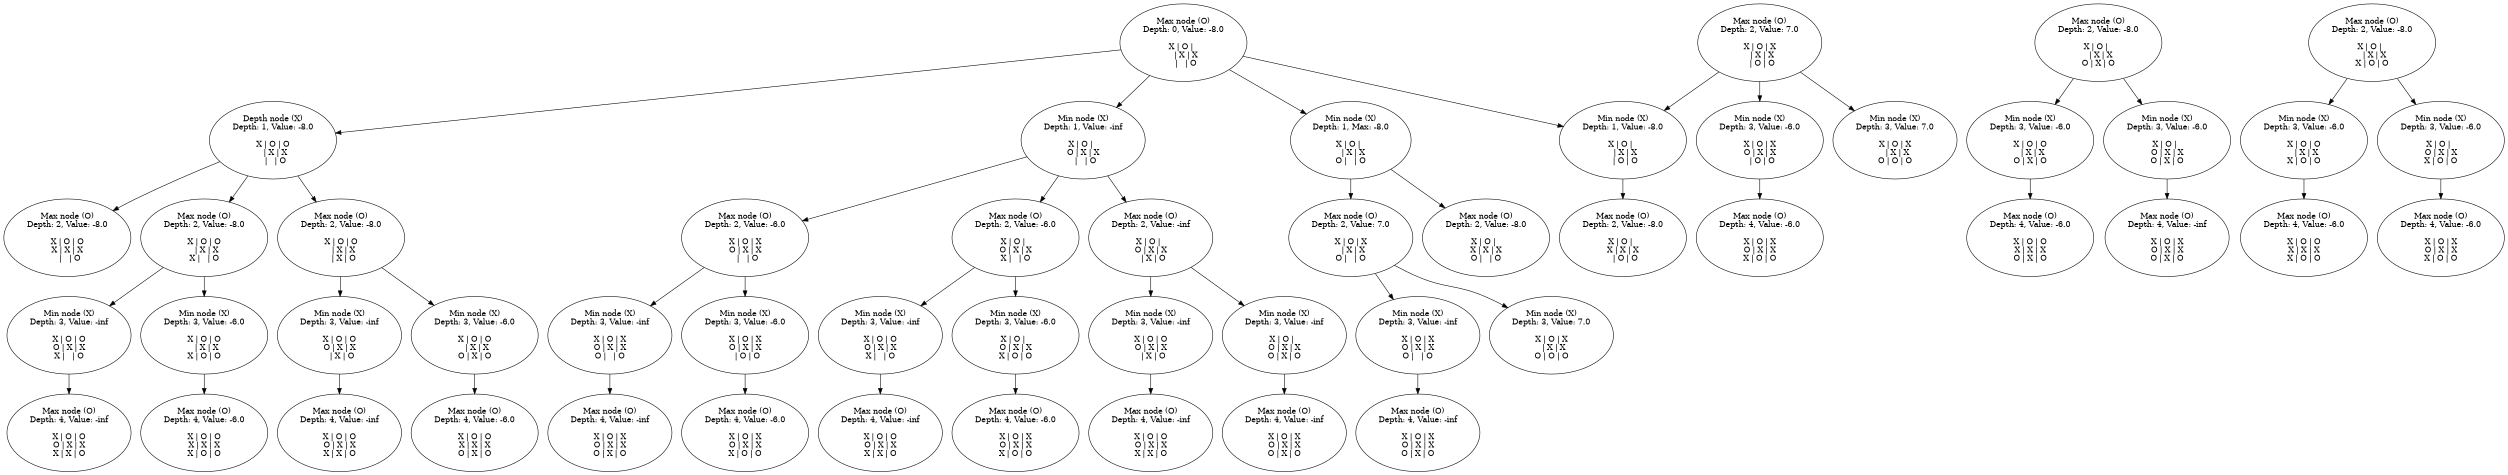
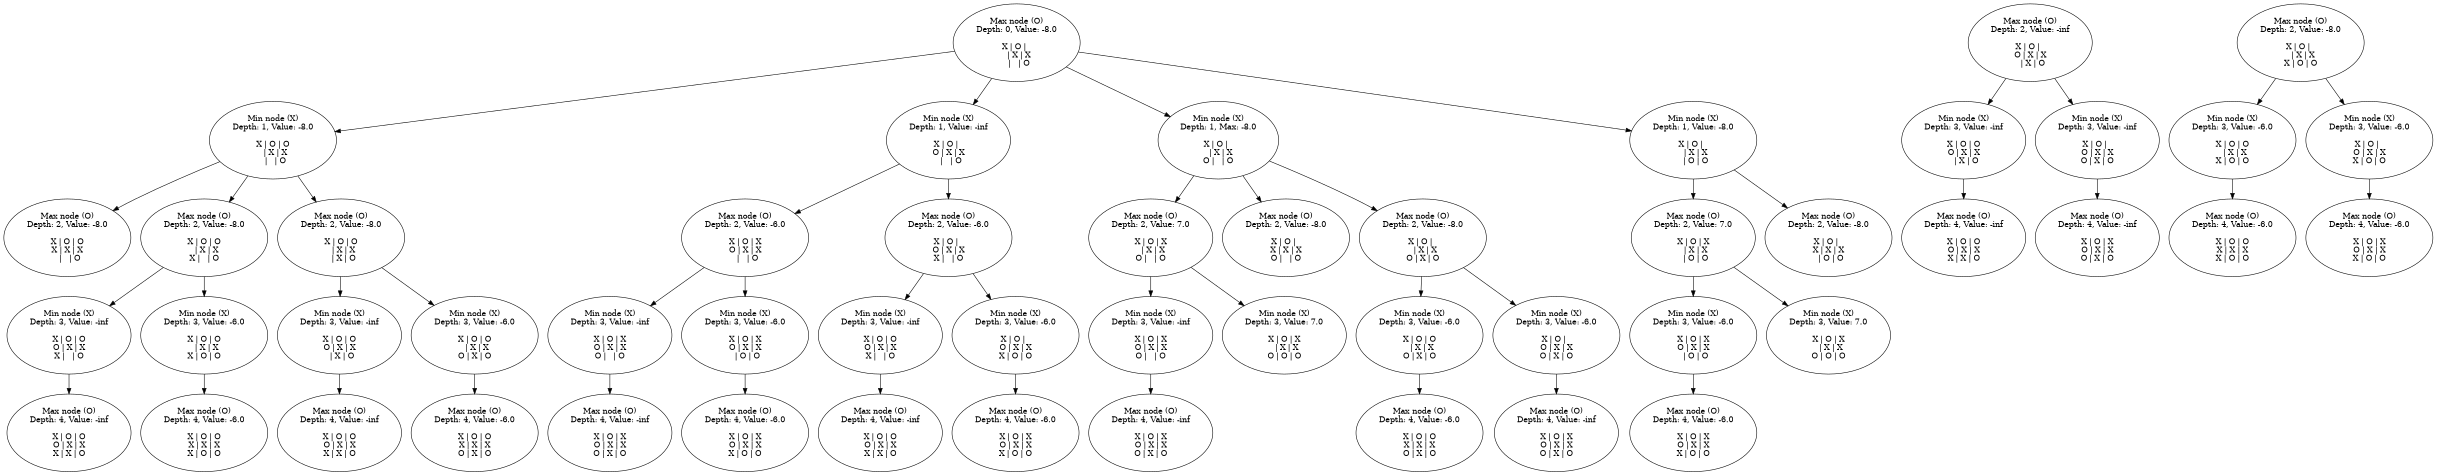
(1694, 90) -> (1693, 186)
(273, 140) -> (273, 140)
none -> (1321, 183)
(1115, 187) -> none
